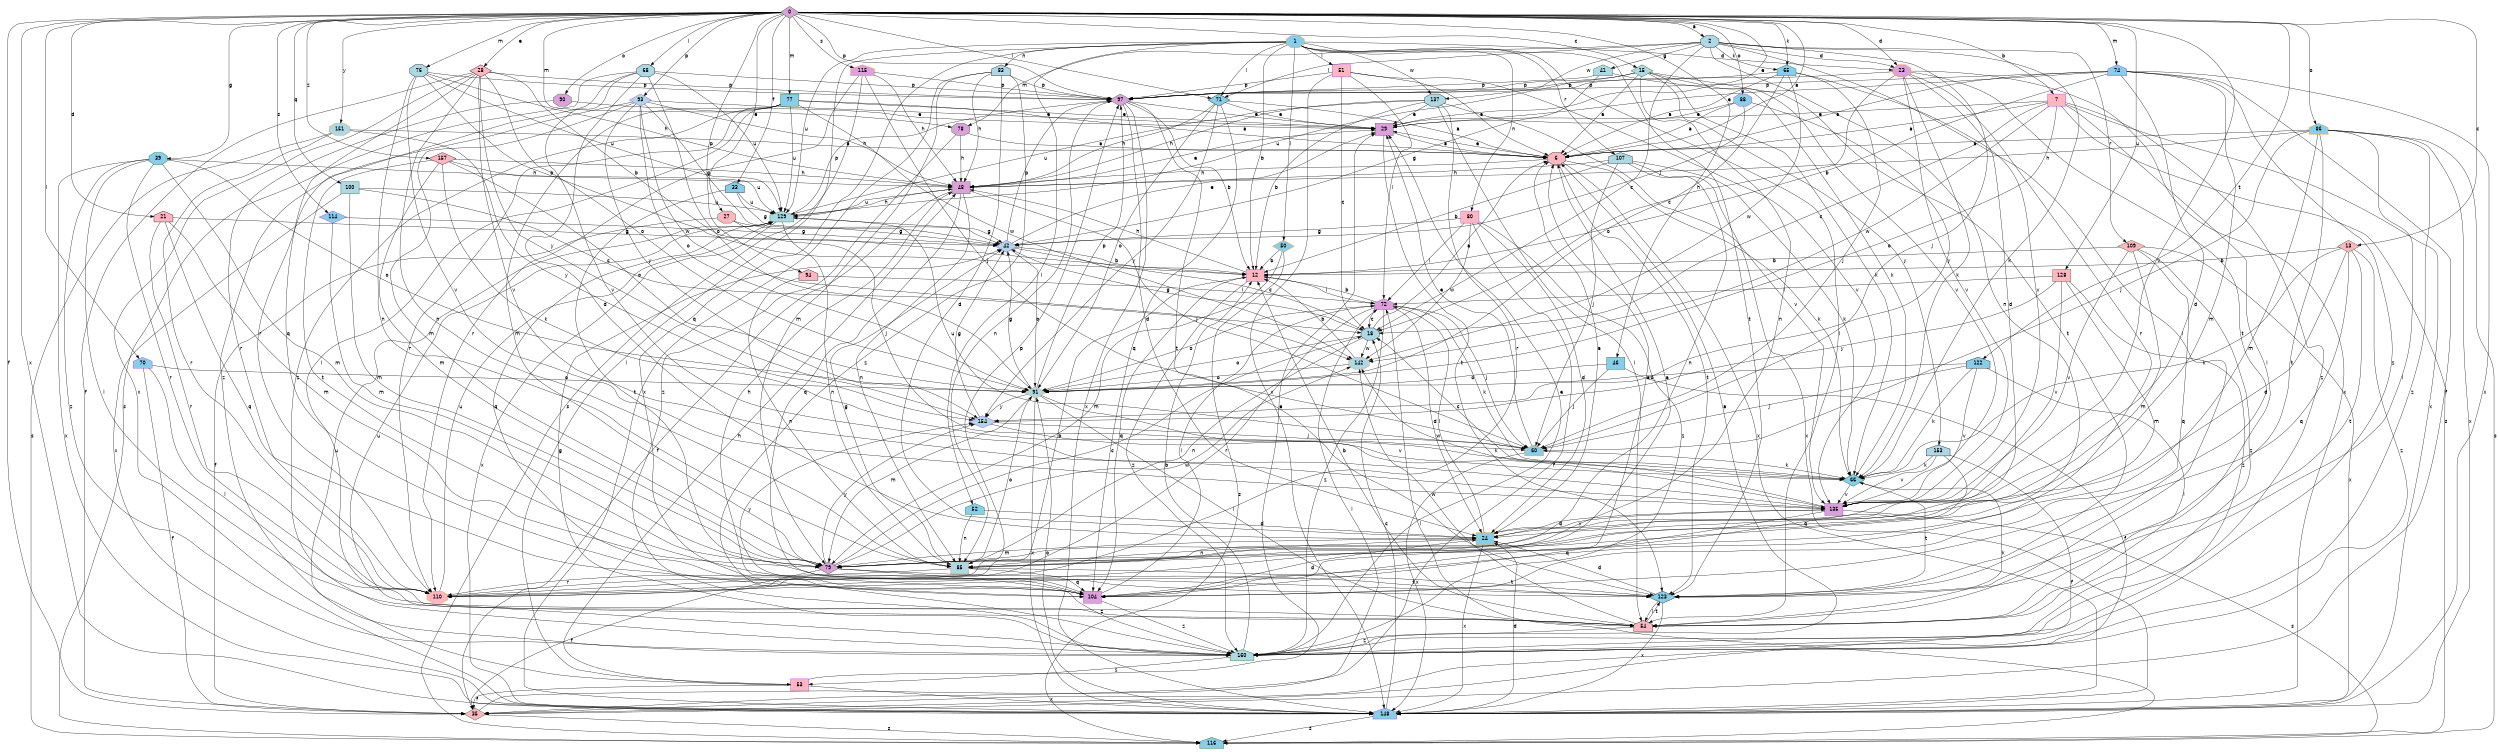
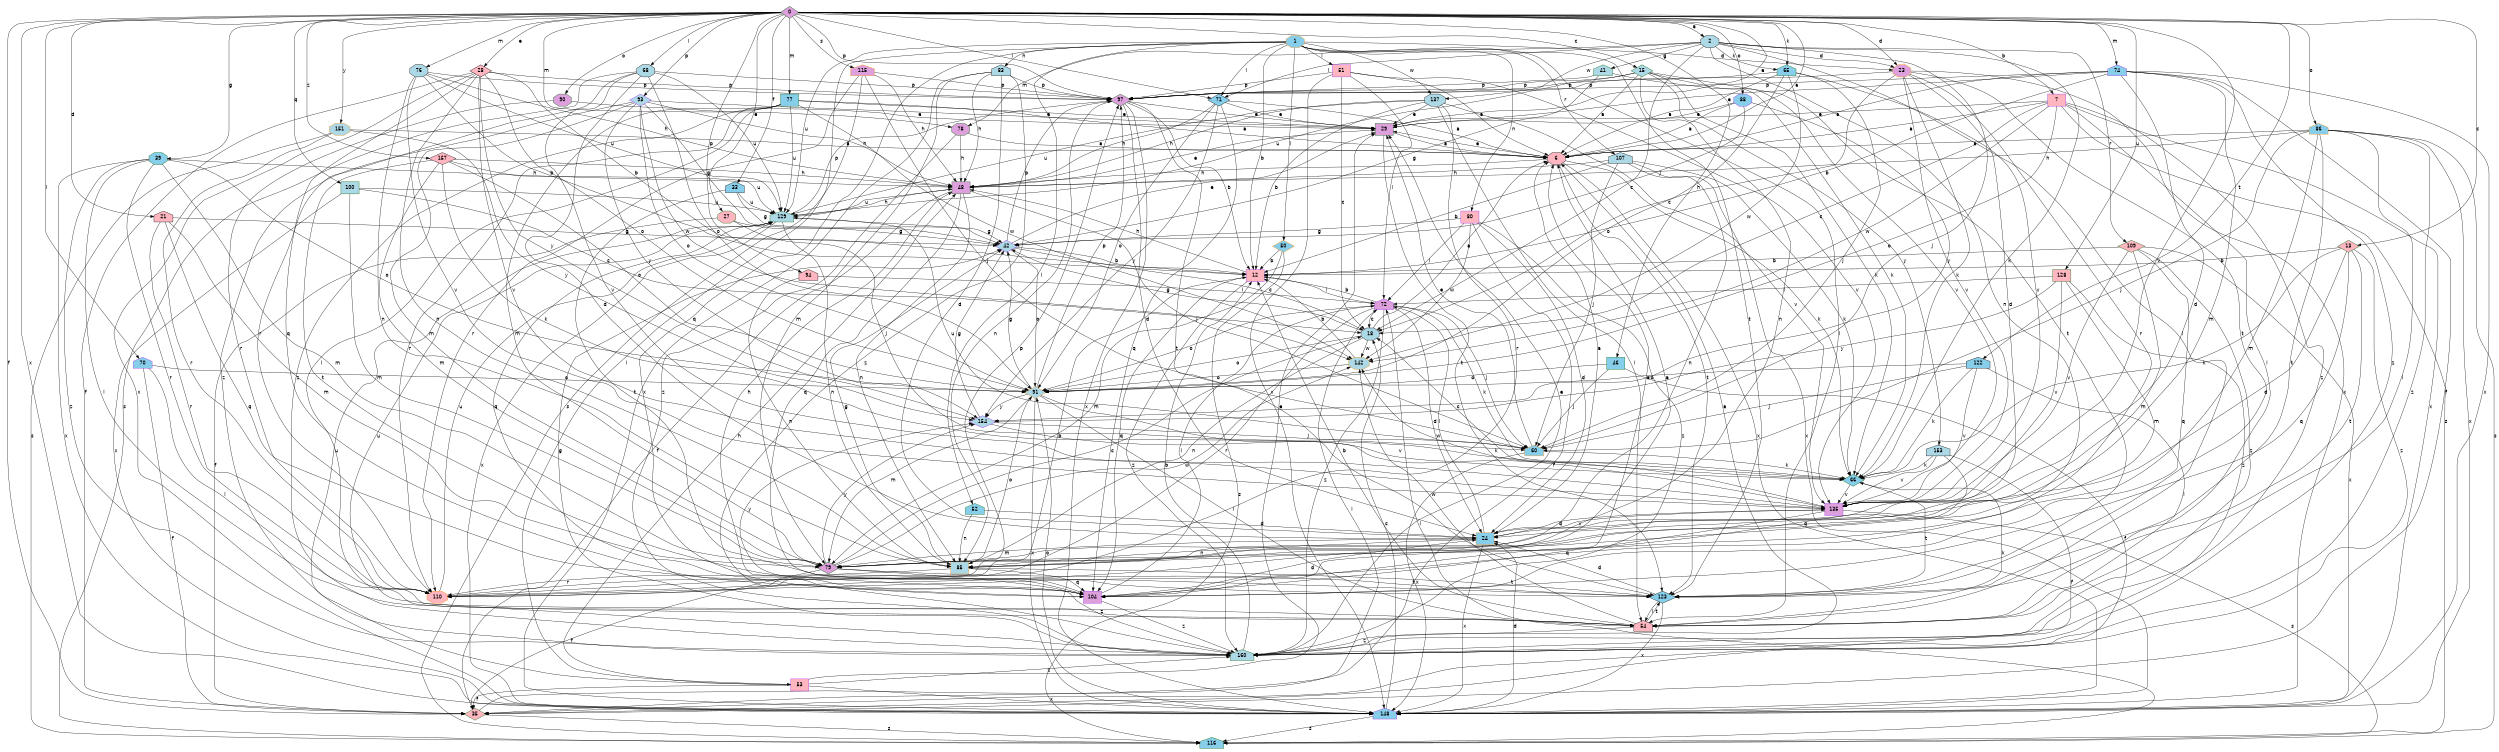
(333, 217) -> none
(1011, 675) -> (1018, 671)
